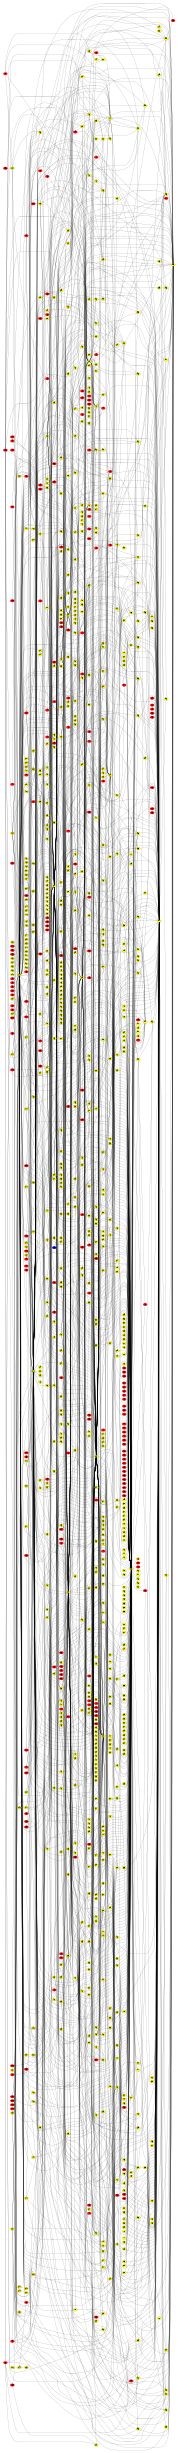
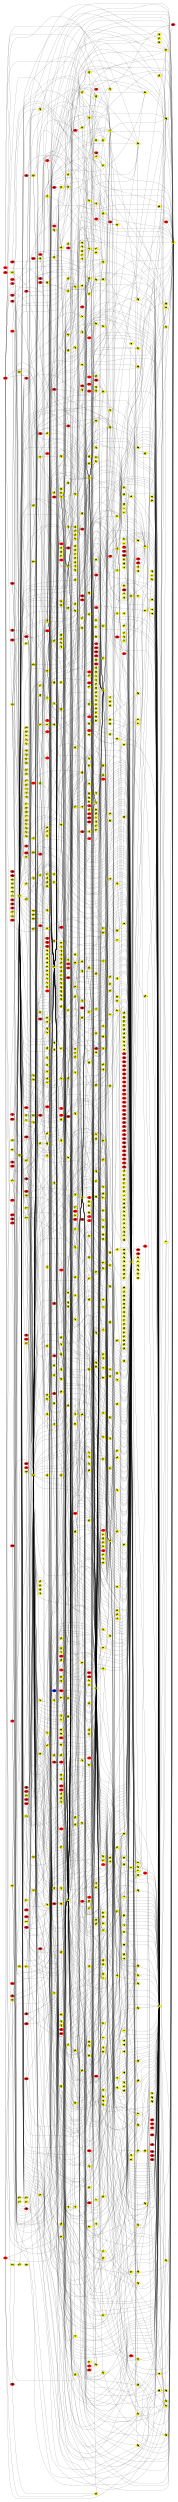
(68, 871) -> none
